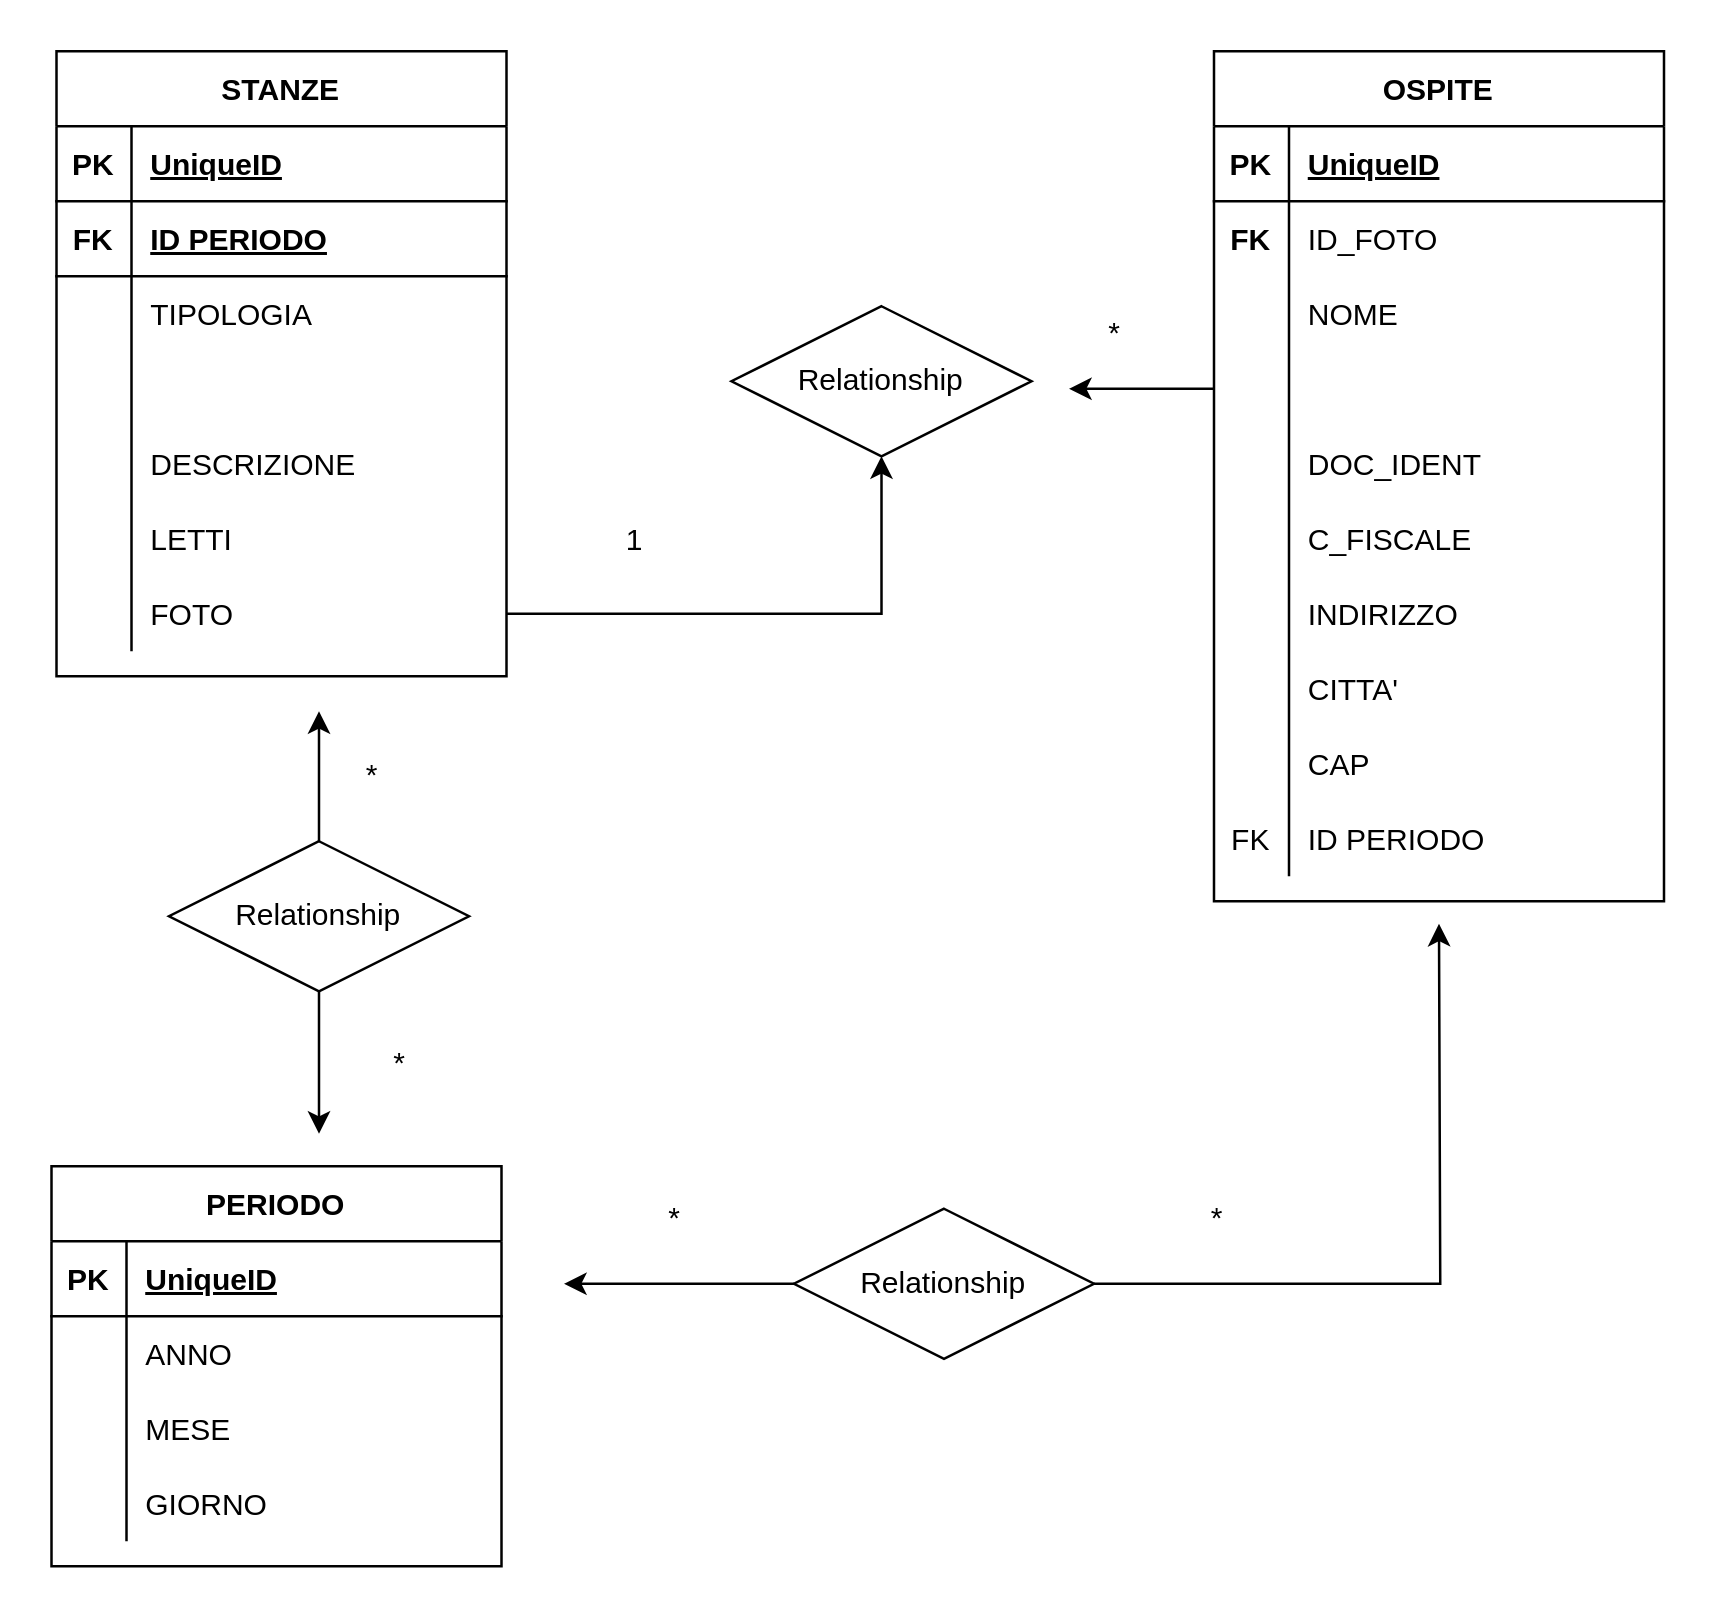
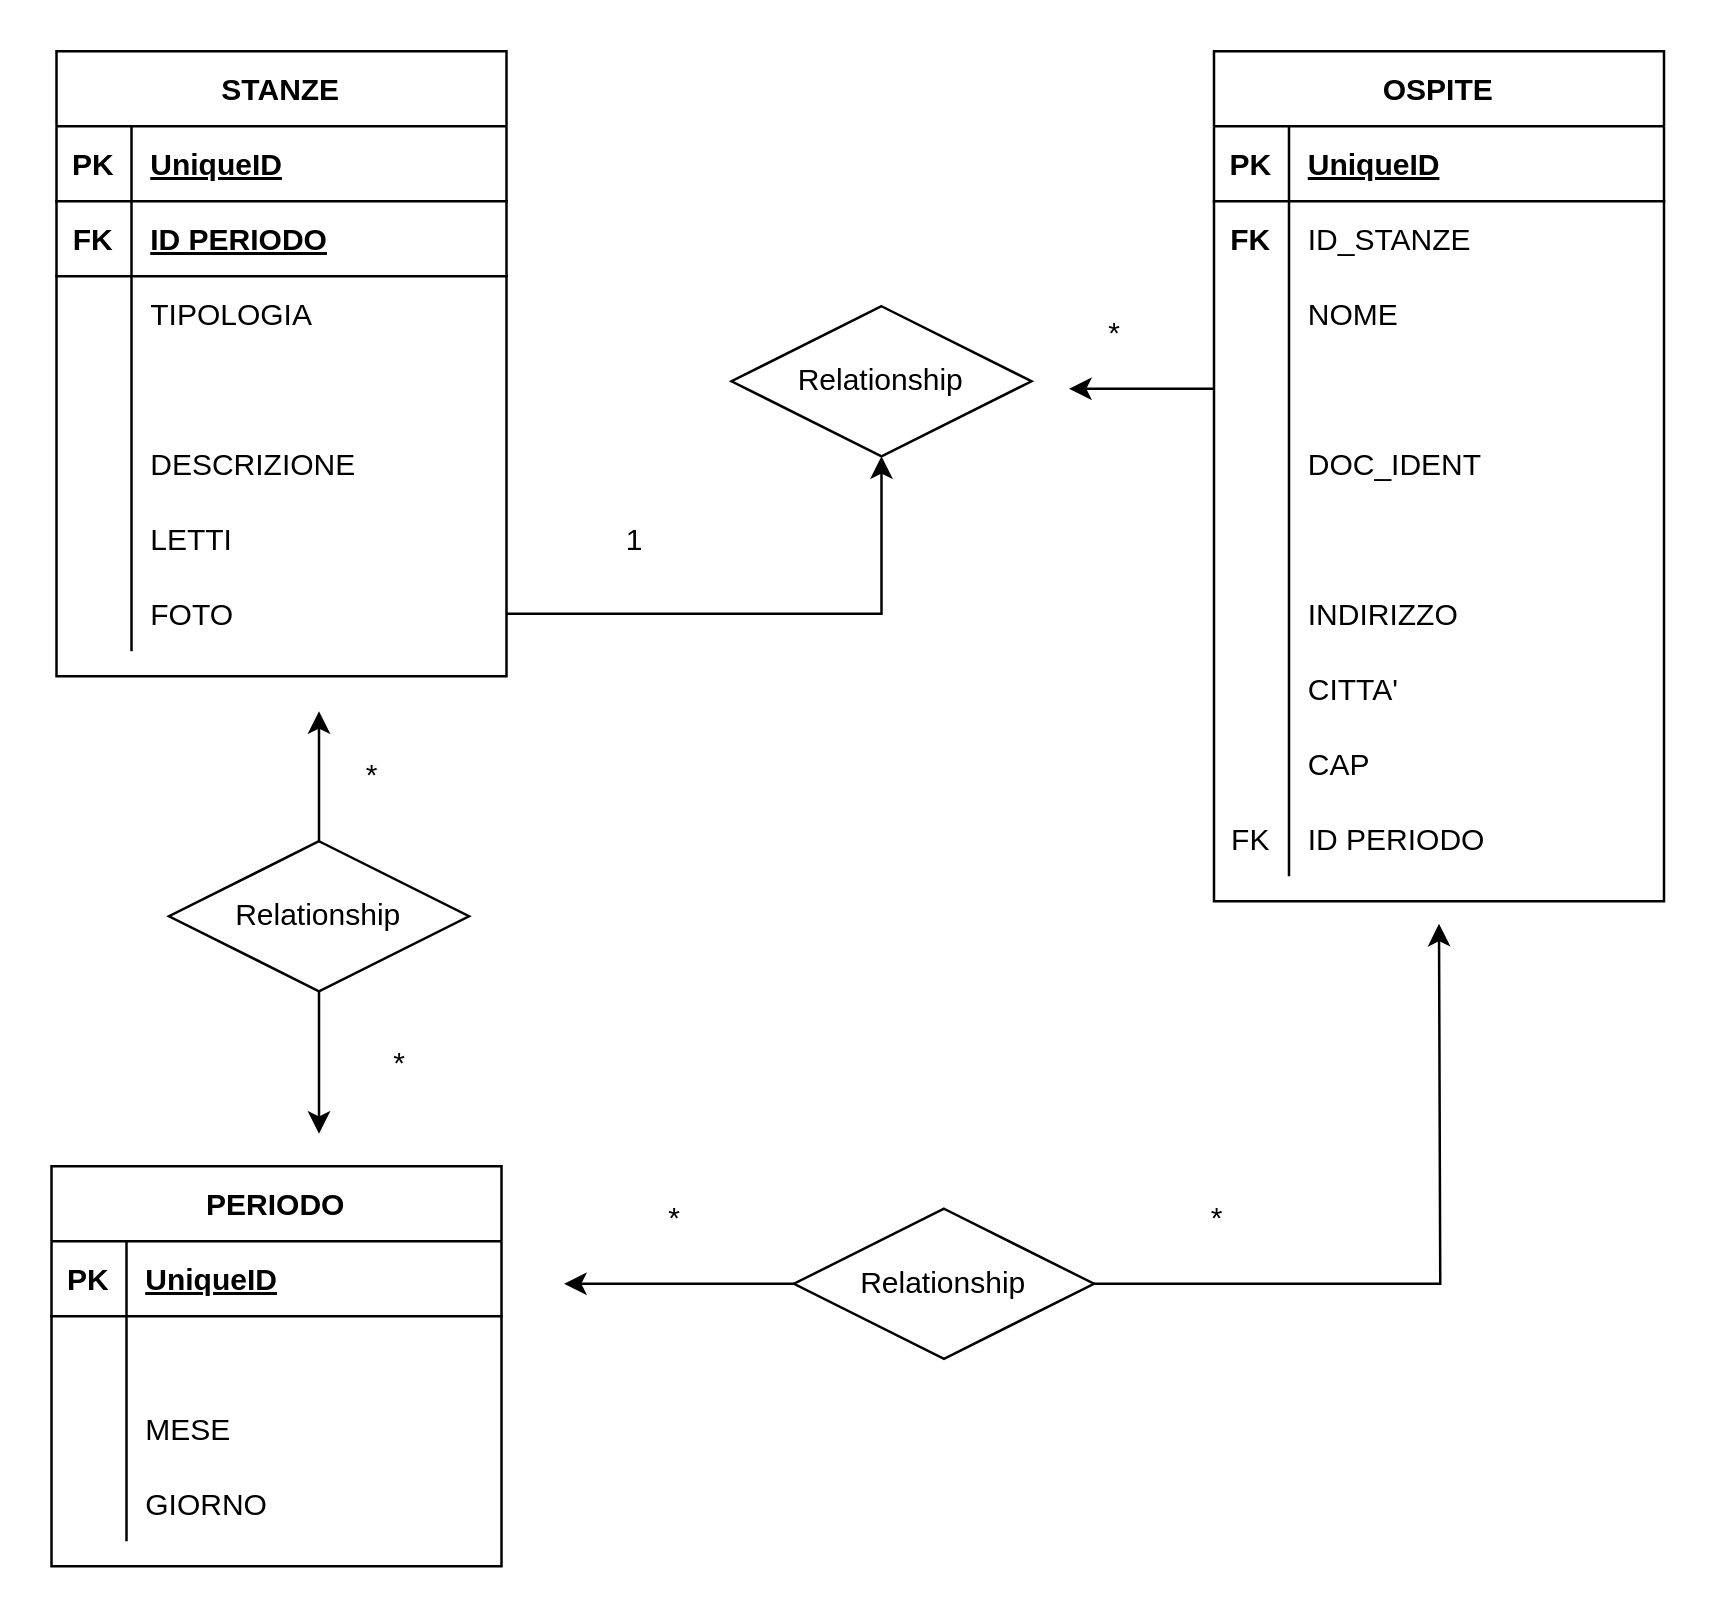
(1366, 240) -> (1383, 240)
(1476, 539) -> none
(314, 1354) -> none
